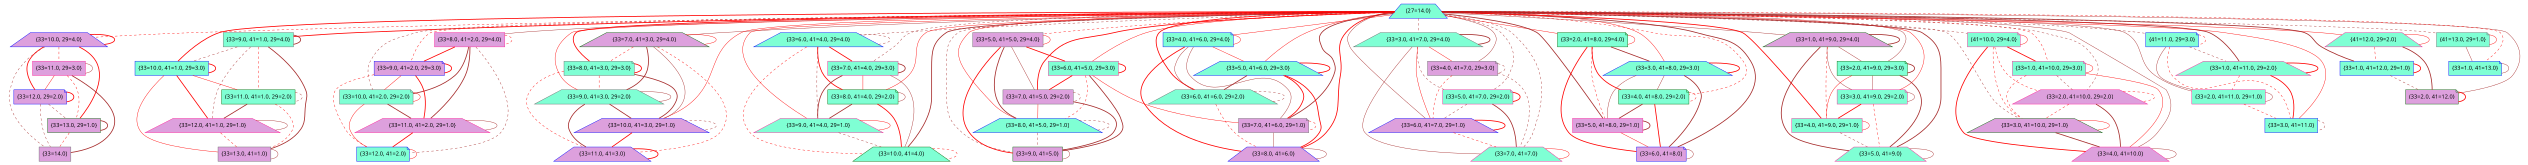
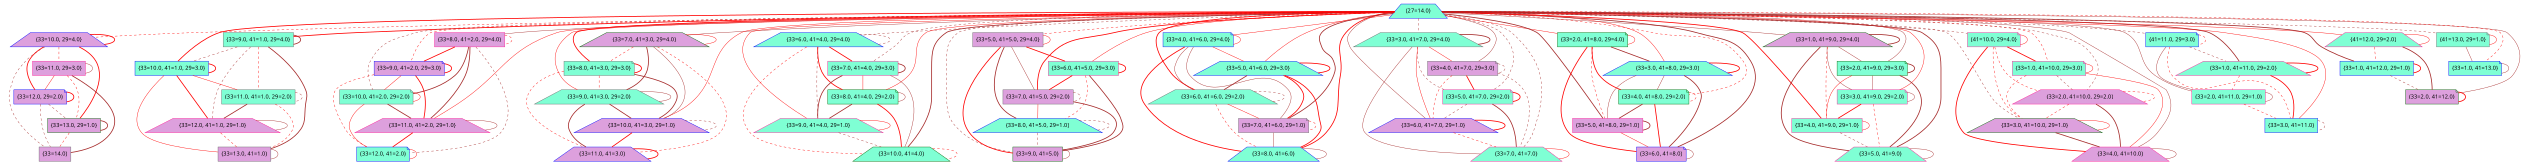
(1125, 18) -> (900, 18)
none -> (1470, 83)
(258, 97) -> (258, 97)
(1162, 109) -> (1243, 111)
(1274, 154) -> (1274, 154)
